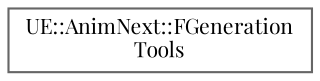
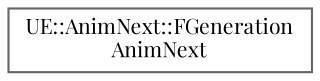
(160, 40) -> (160, 40)
